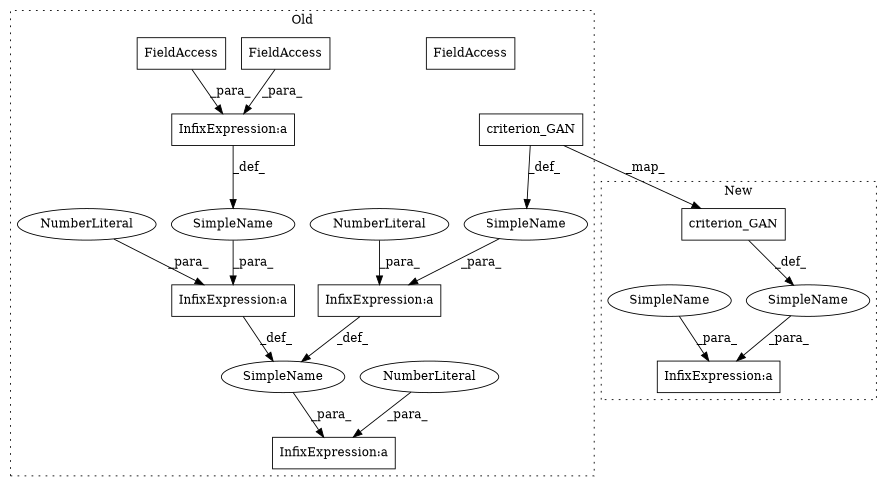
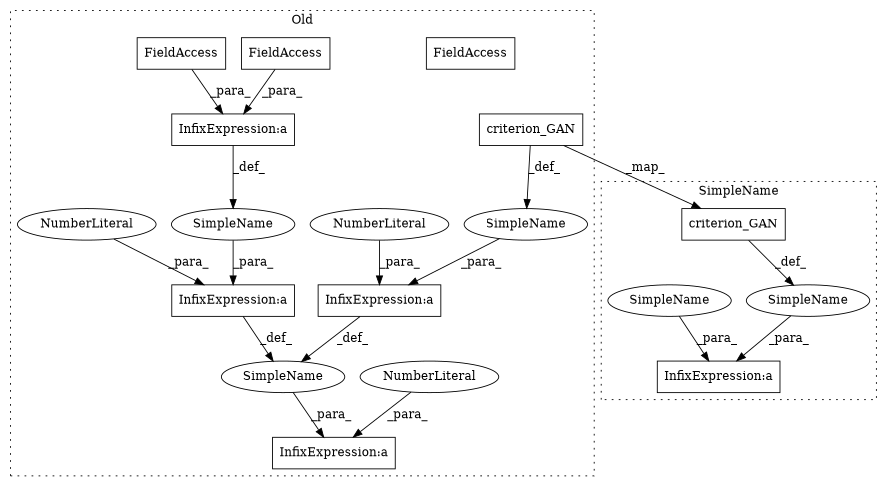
(739, 191) -> (739, 191)
